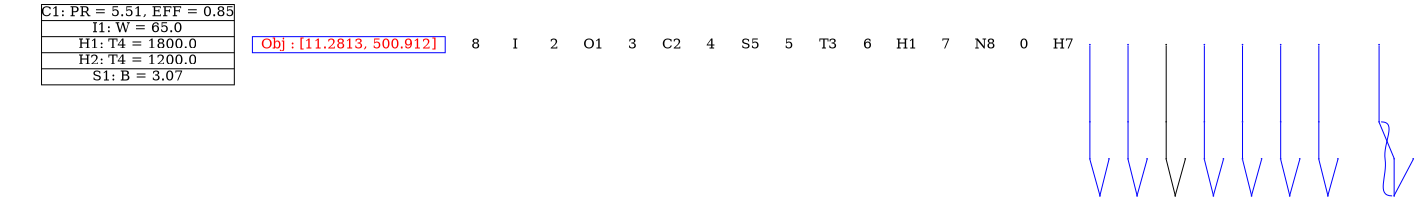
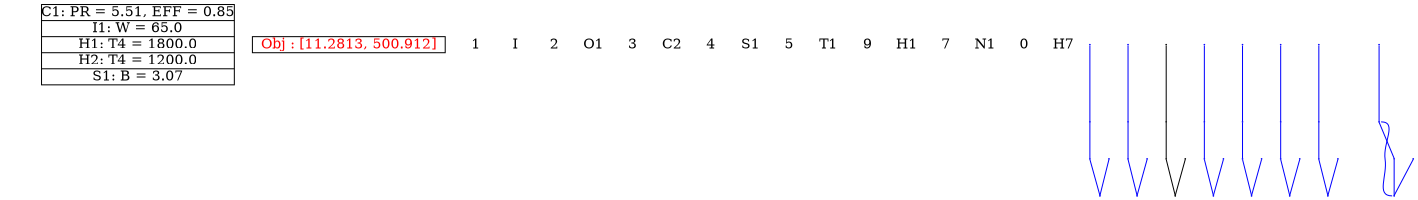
(349, 45) -> (349, 45)
(476, 45) -> (476, 45)
(750, 45) -> (750, 45)
(829, 45) -> (829, 45)
(868, 45) -> (868, 45)
(985, 45) -> (985, 45)
